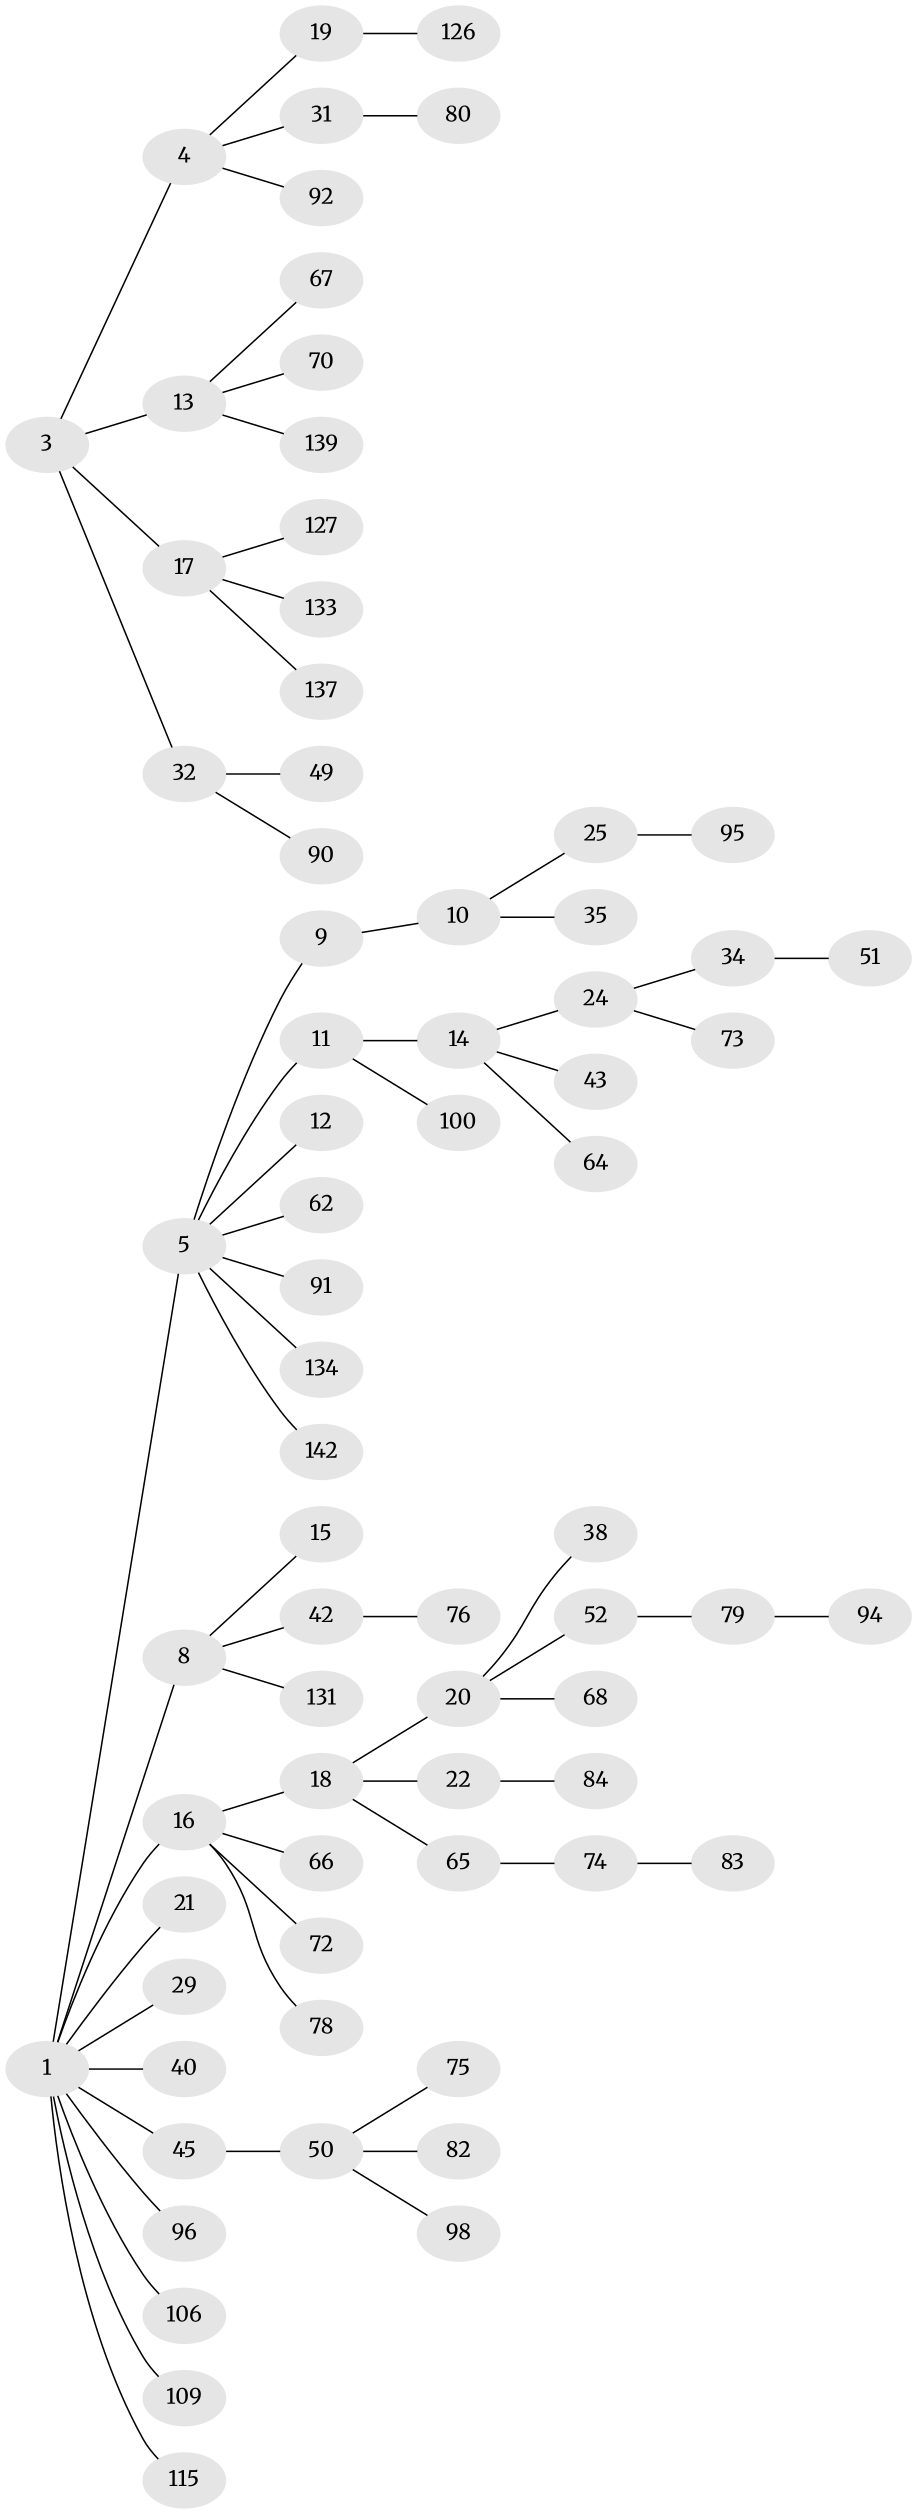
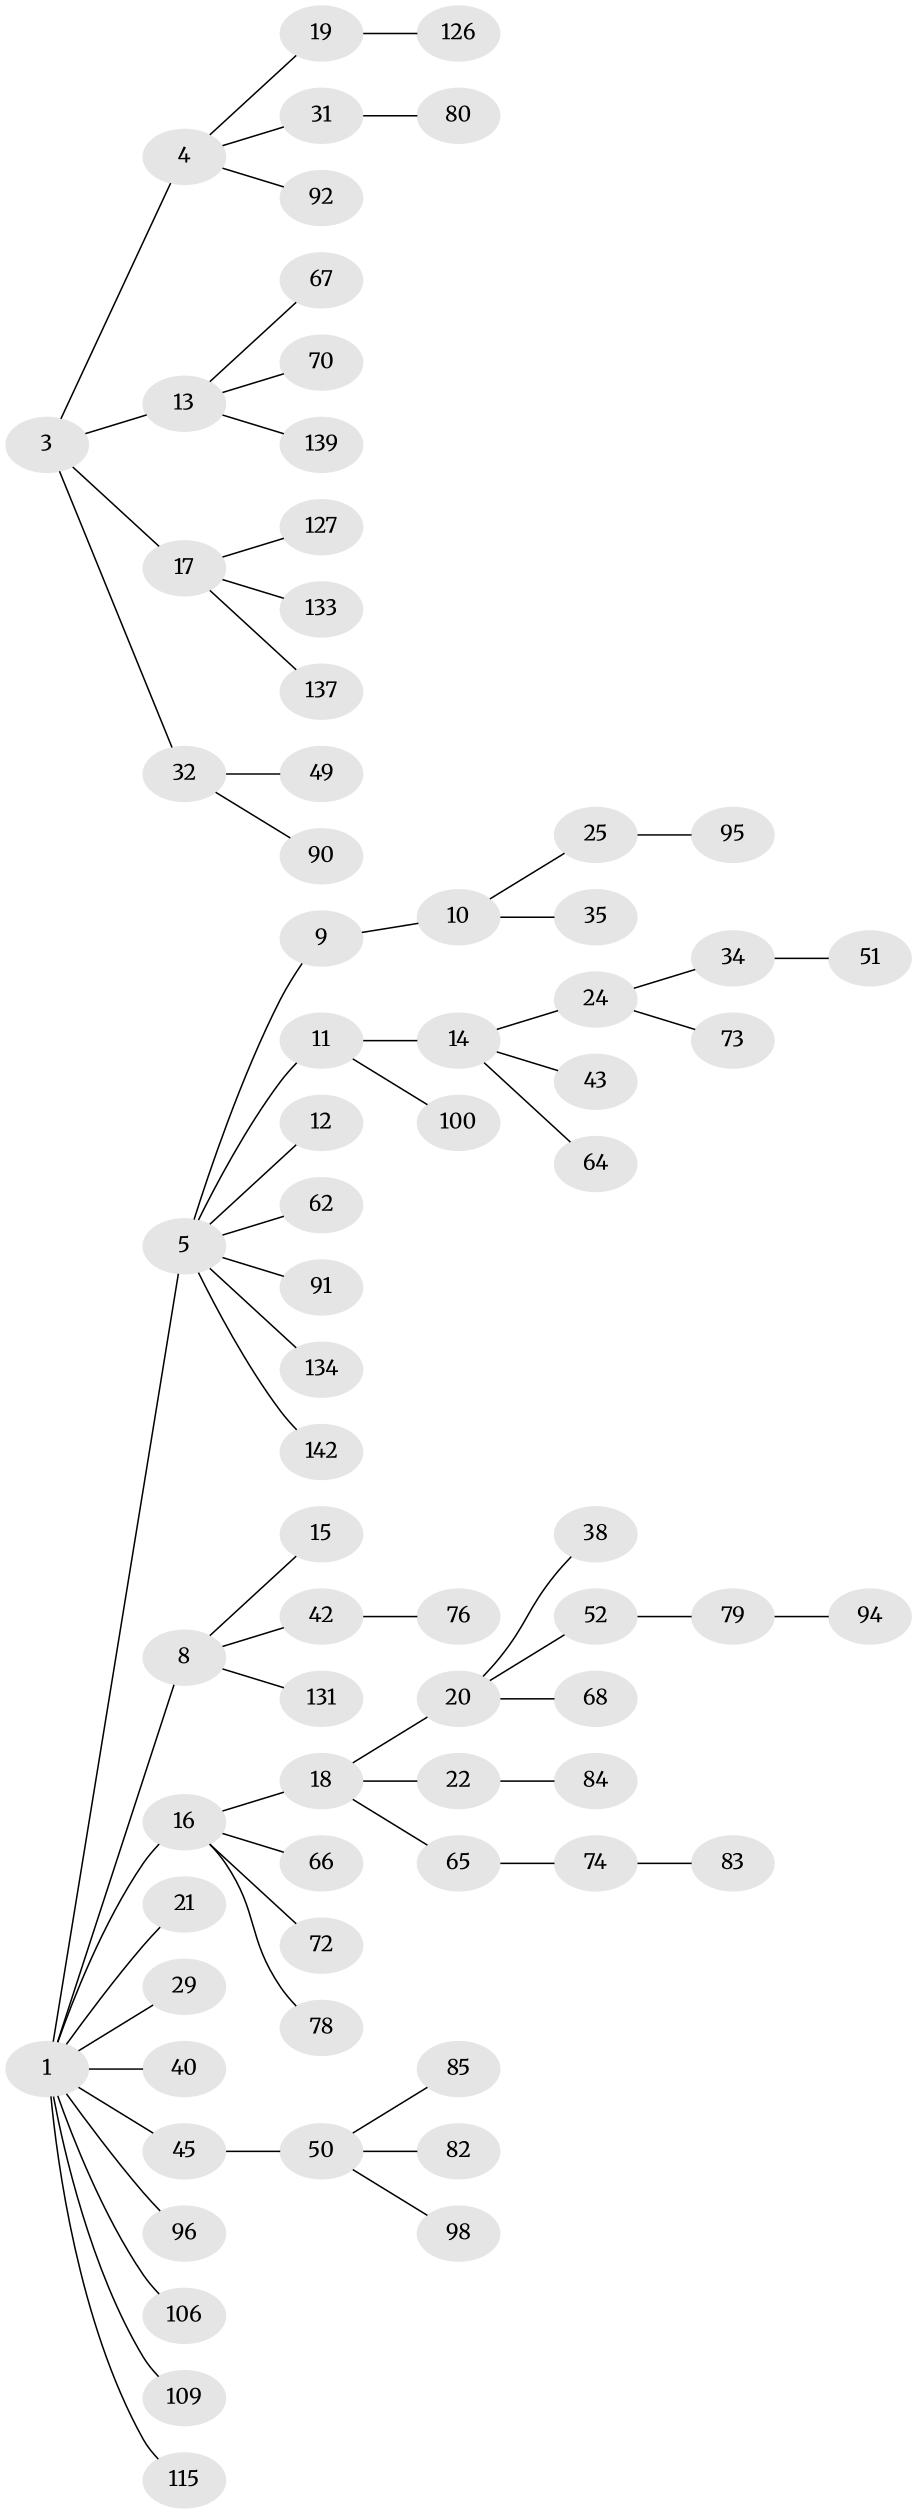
(459, 2069) -> (459, 2069)
